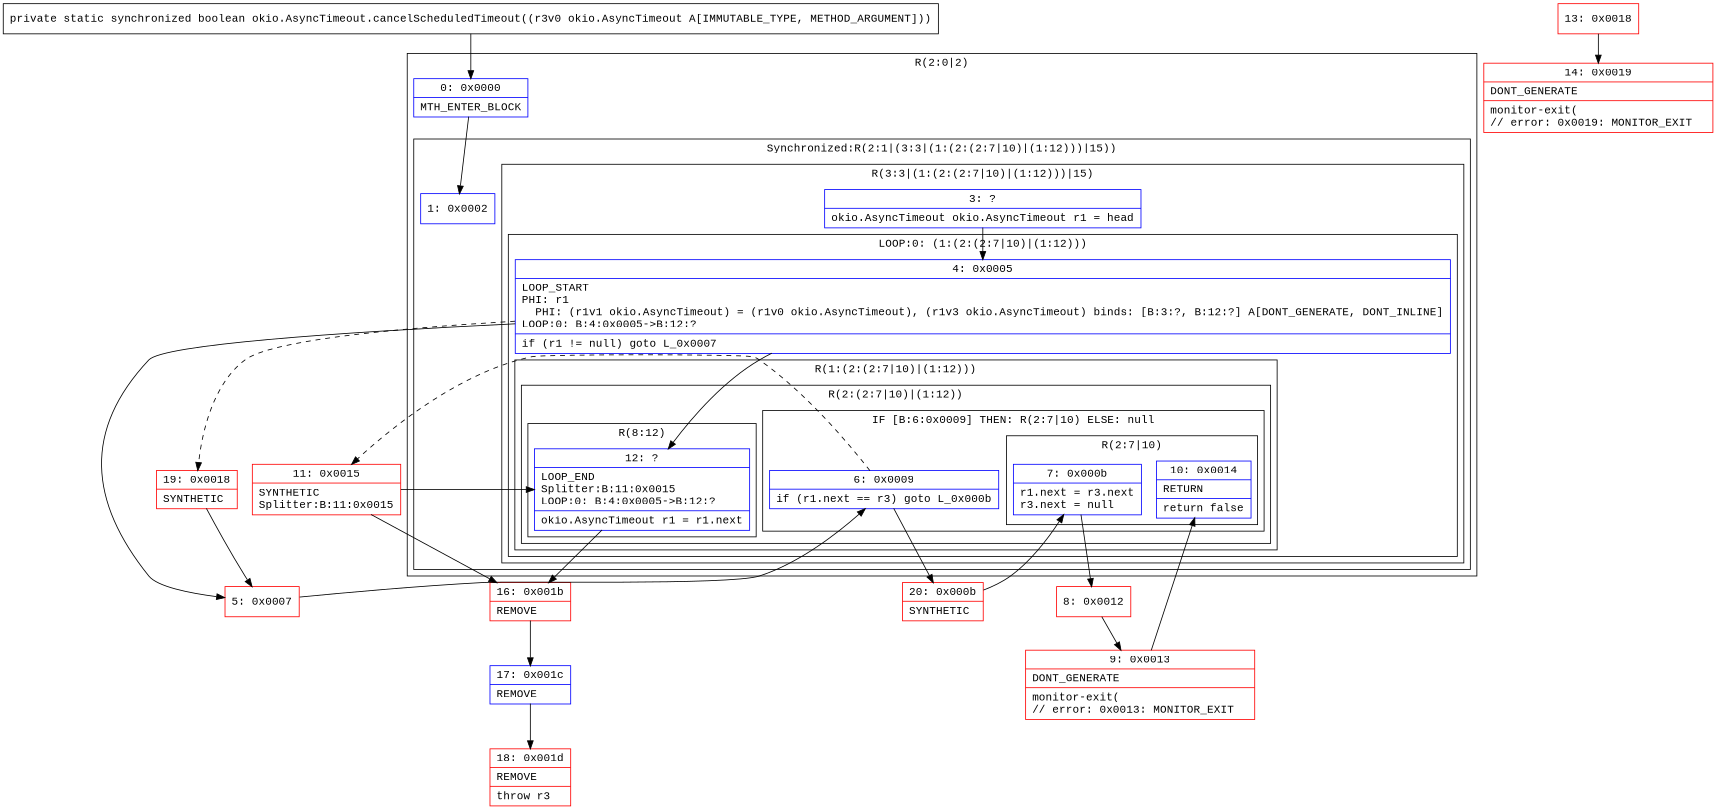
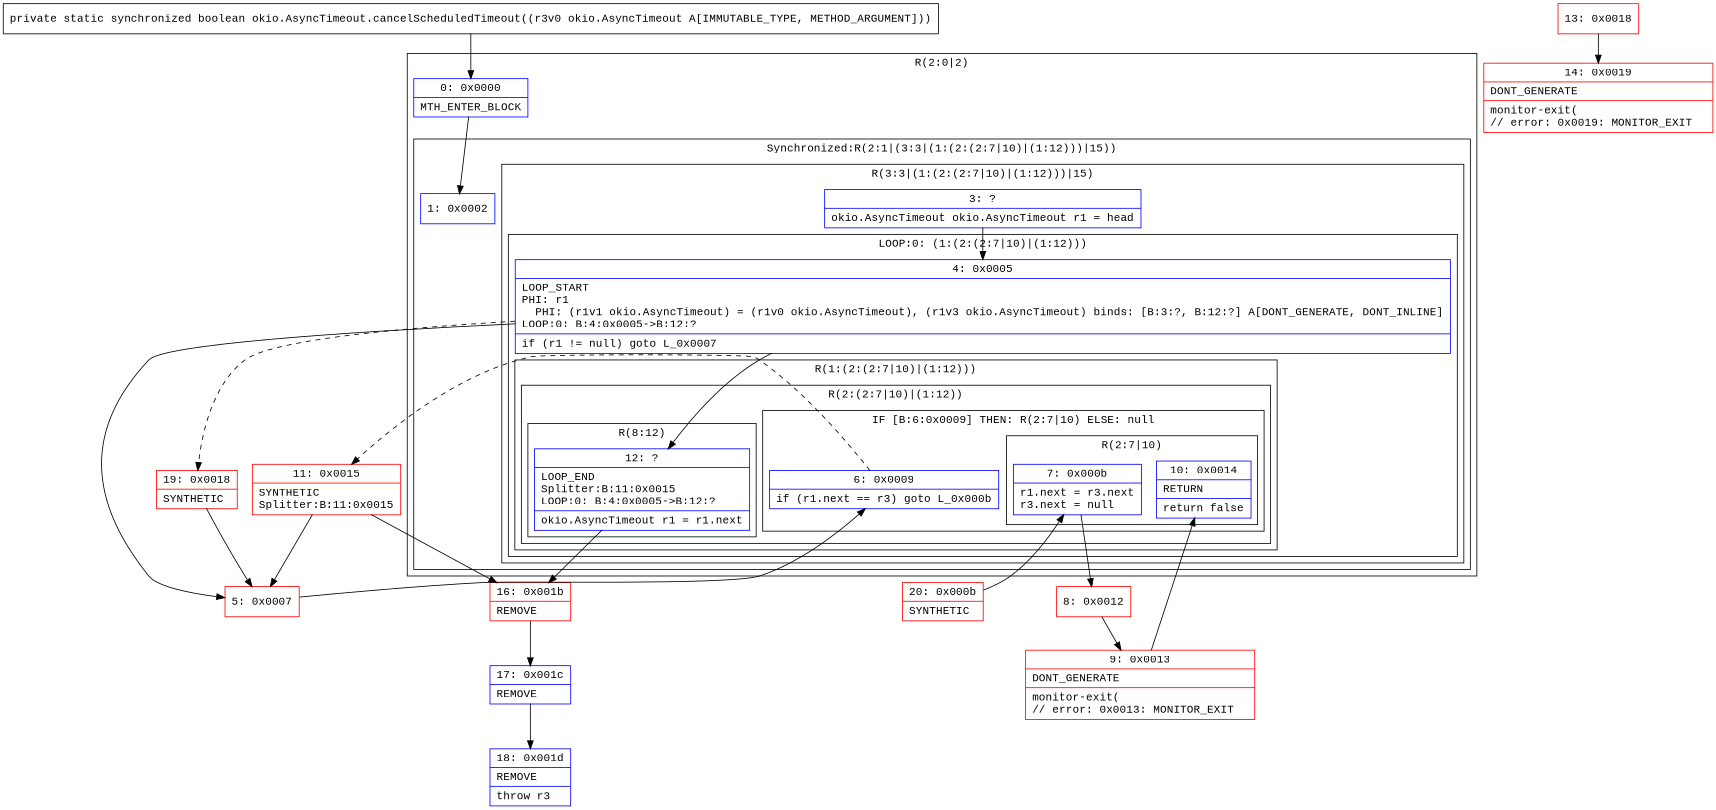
(463, 490) -> (293, 547)
(909, 537) -> none
(530, 777) -> (530, 777)
